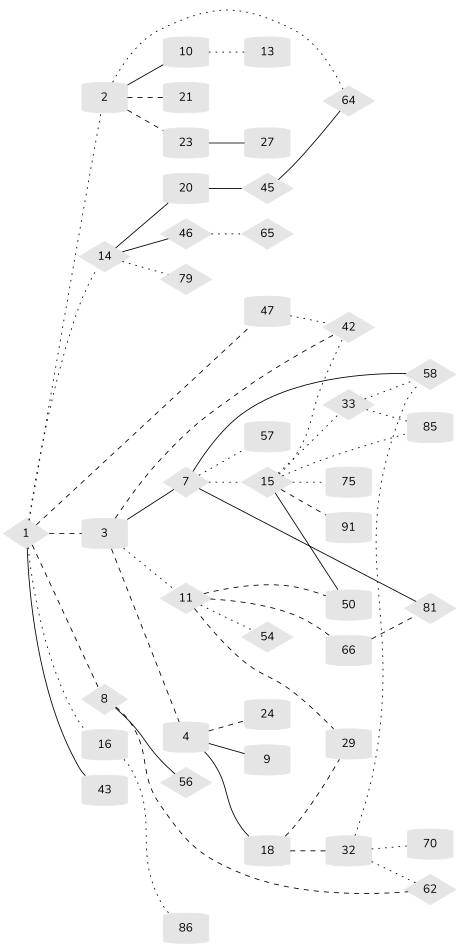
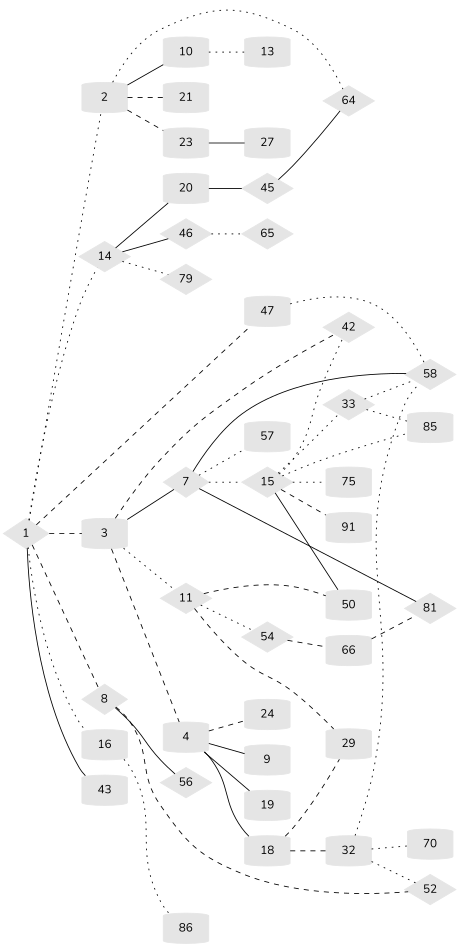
(310, 320) -> (371, 303)
(273, 608) -> (307, 644)
none -> (267, 805)
(430, 890) -> (430, 890)
